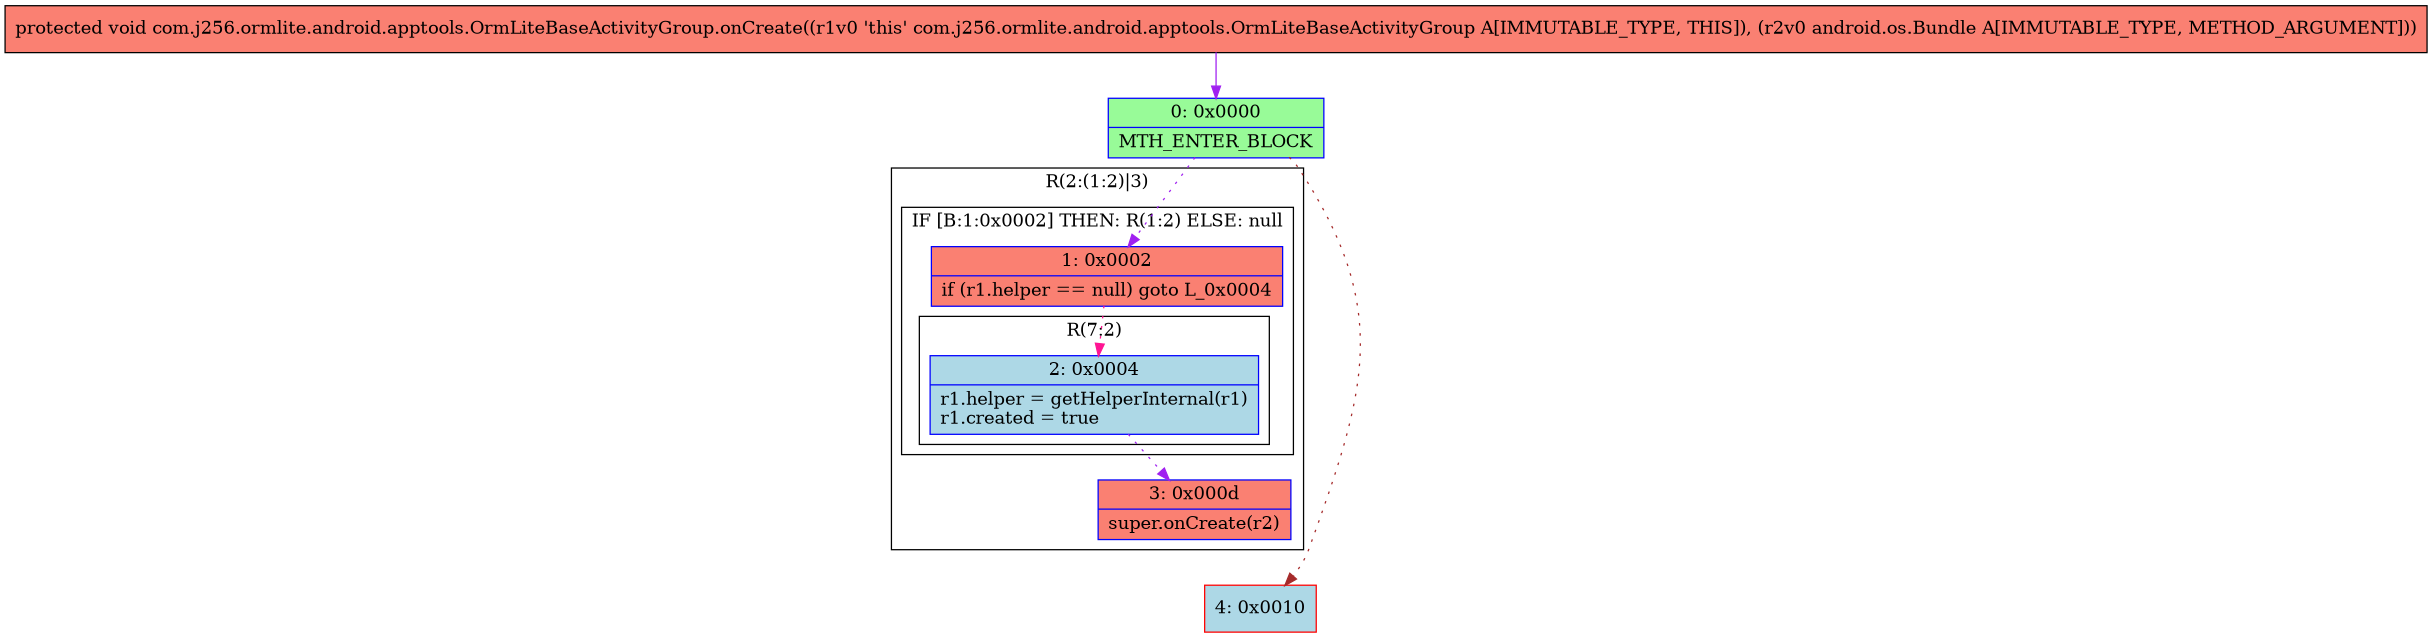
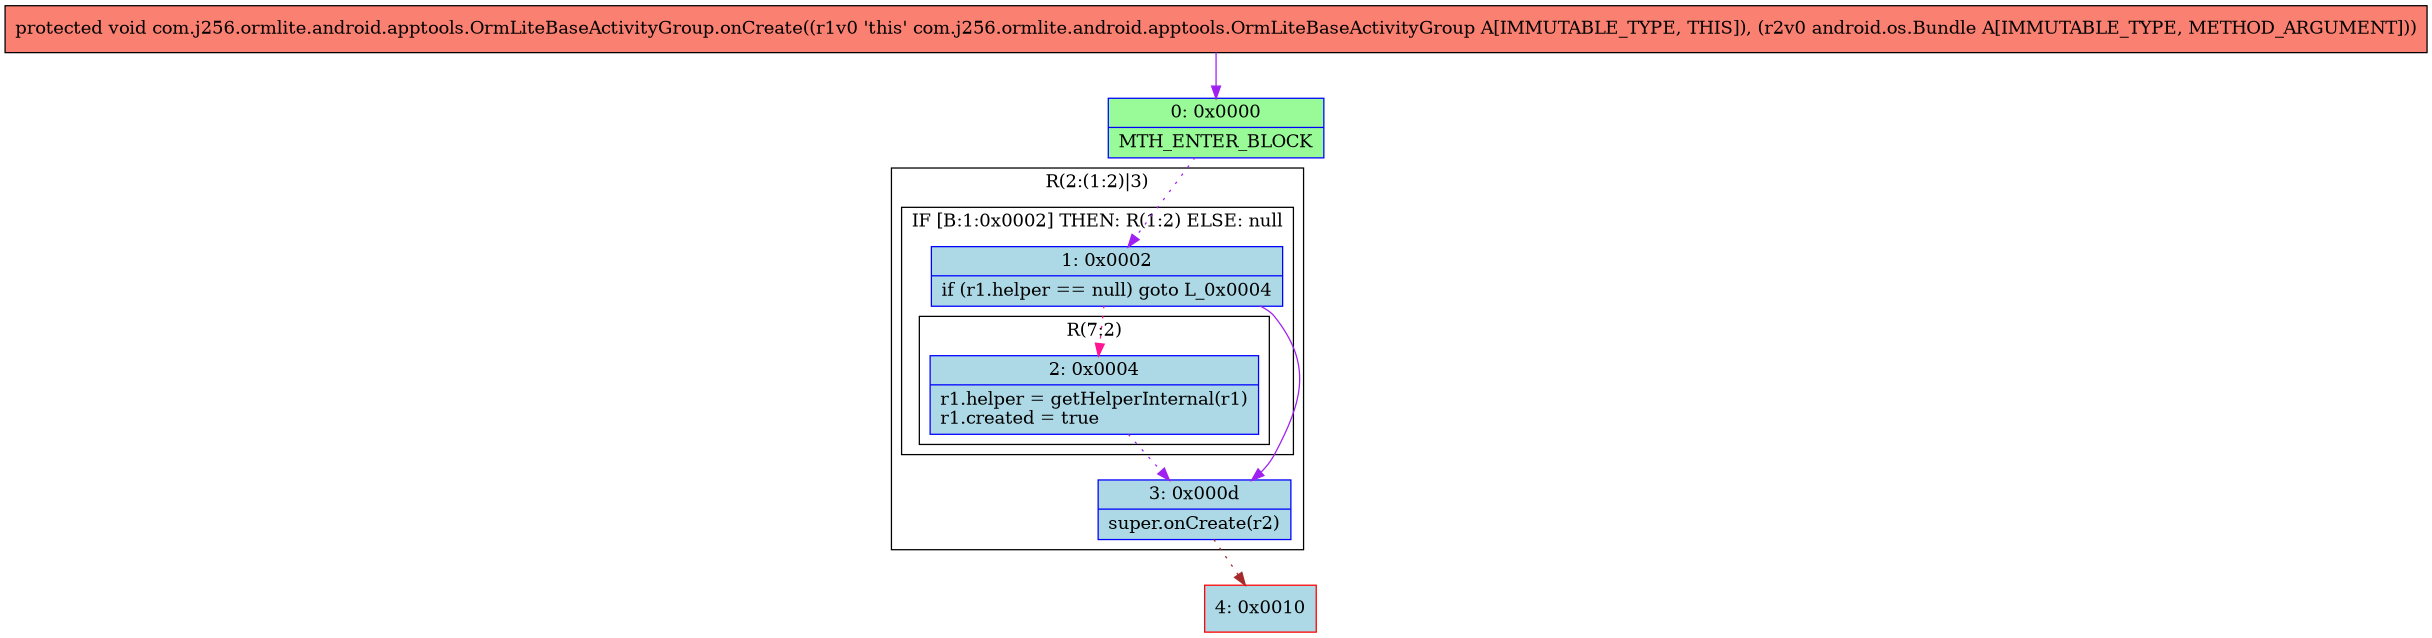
(1107, 276) -> (1107, 276)
(1359, 364) -> (1227, 558)
none -> (1286, 432)
(1195, 510) -> (1195, 510)
